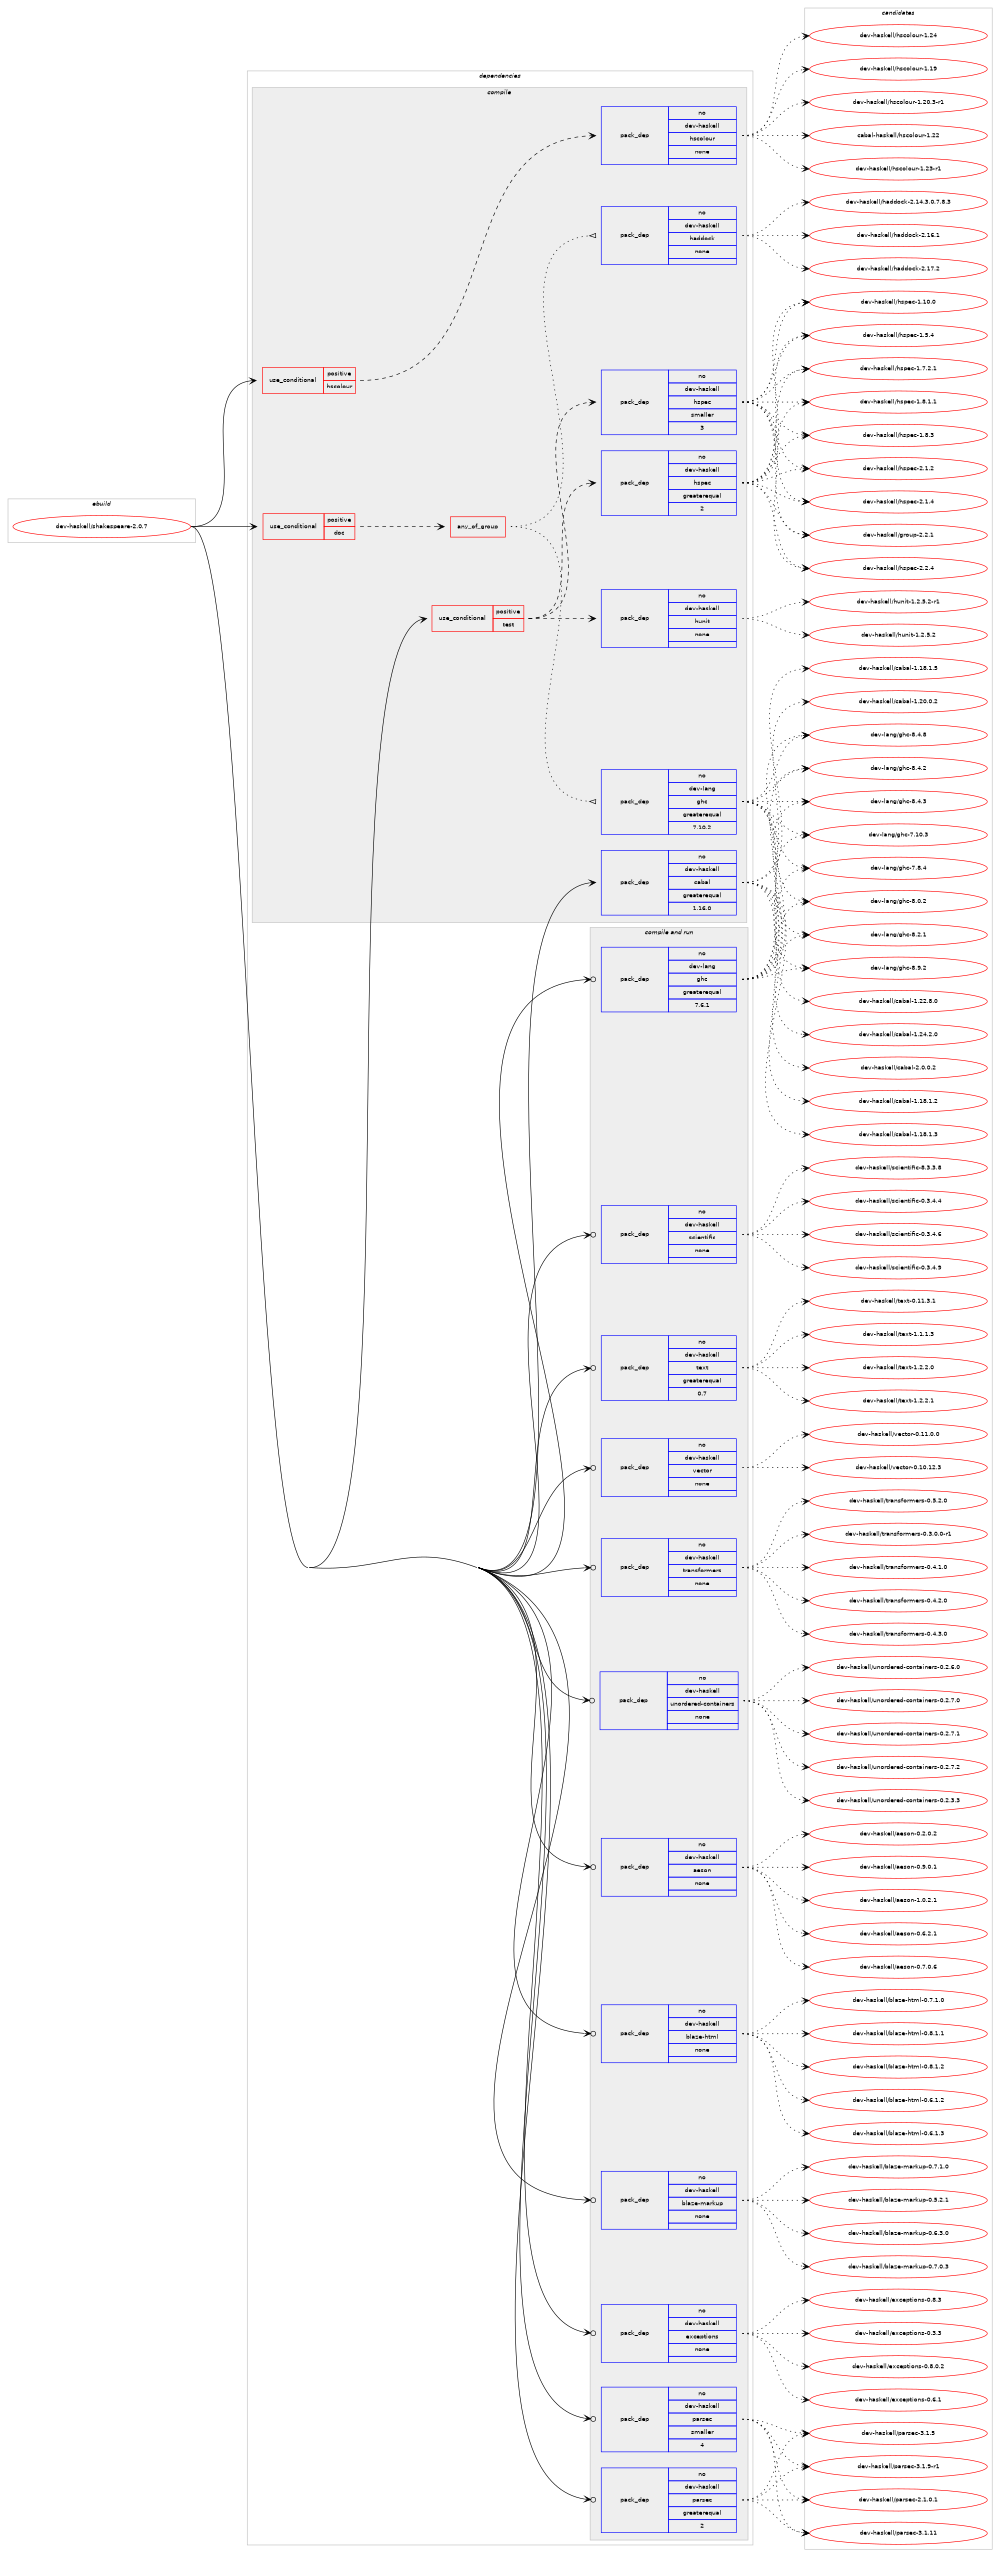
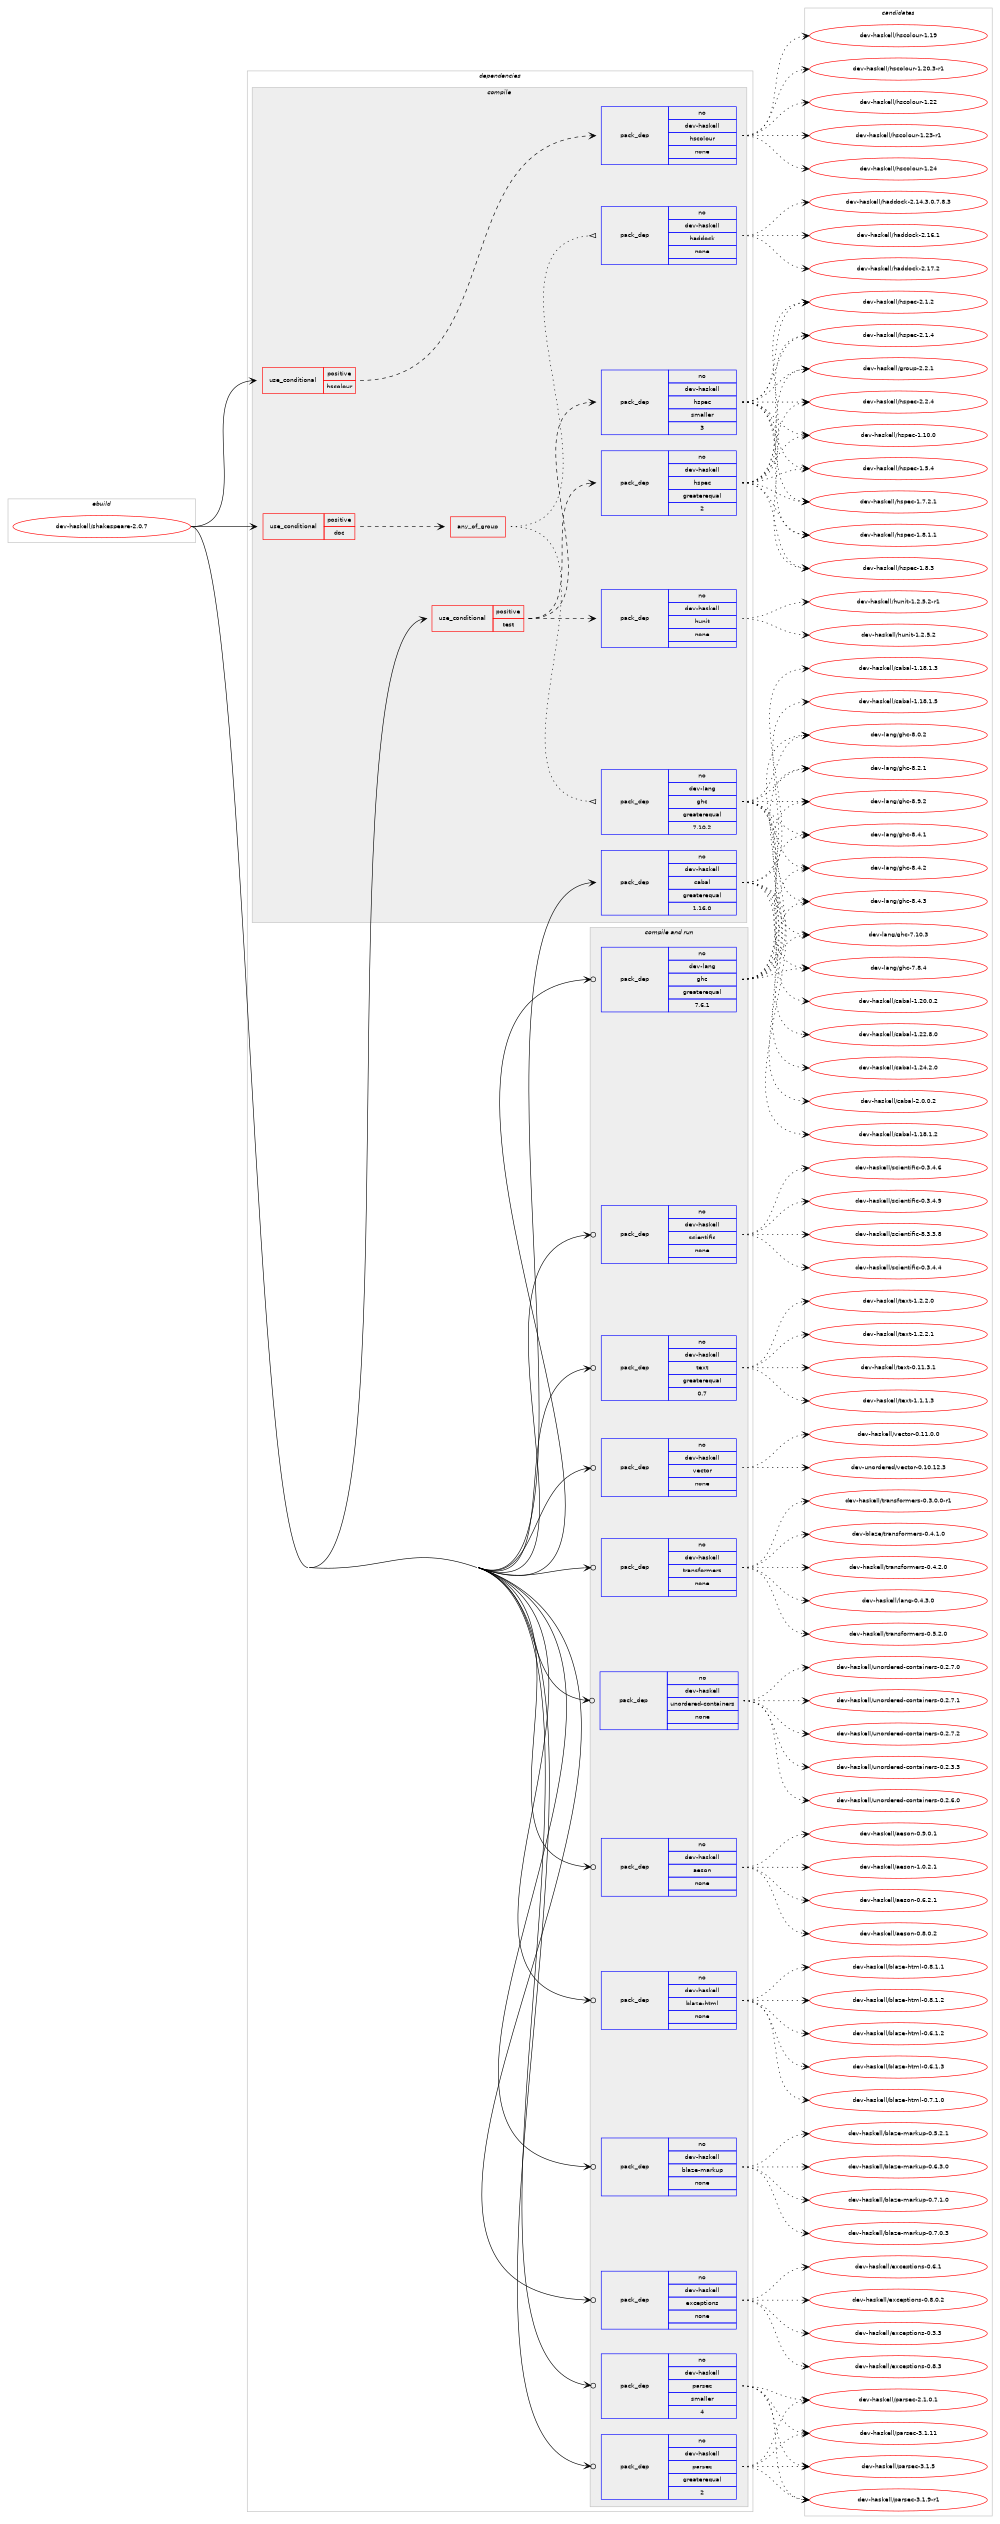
(898, 136) -> (898, 102)
(898, 735) -> (898, 835)
(898, 1468) -> (898, 1468)
(898, 1568) -> (898, 1534)
(898, 1634) -> (898, 1601)
(898, 1834) -> (898, 1934)
(898, 1967) -> none
